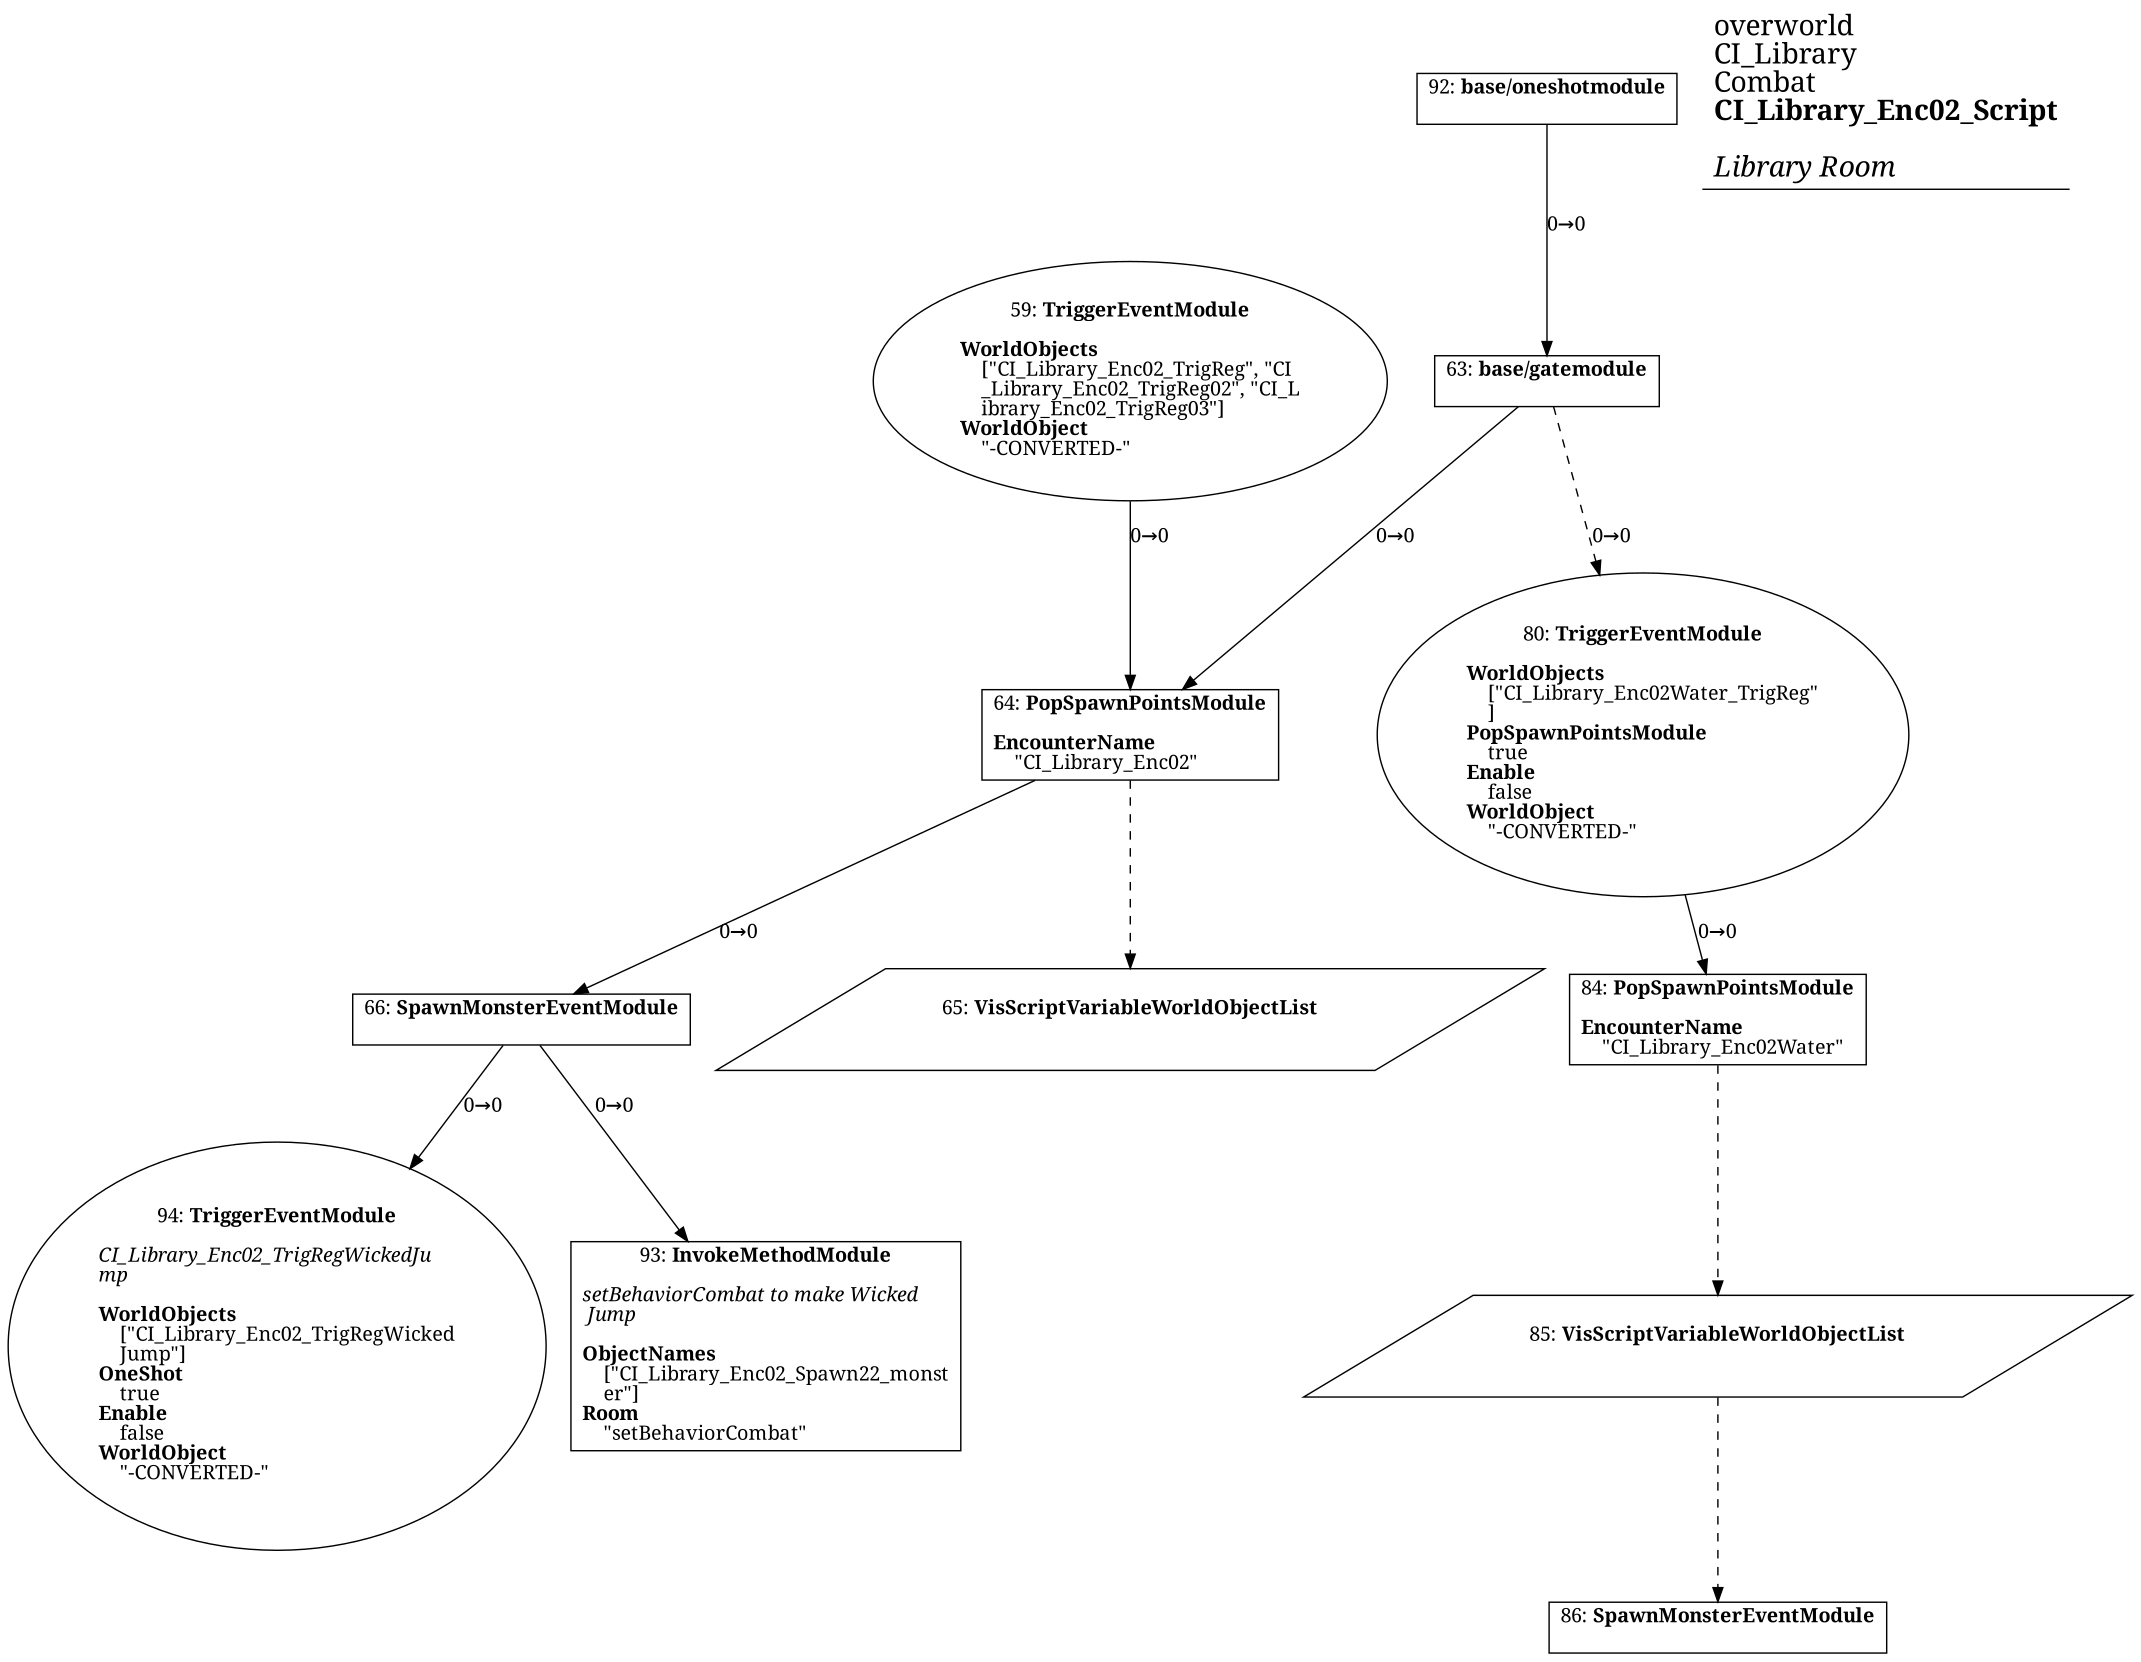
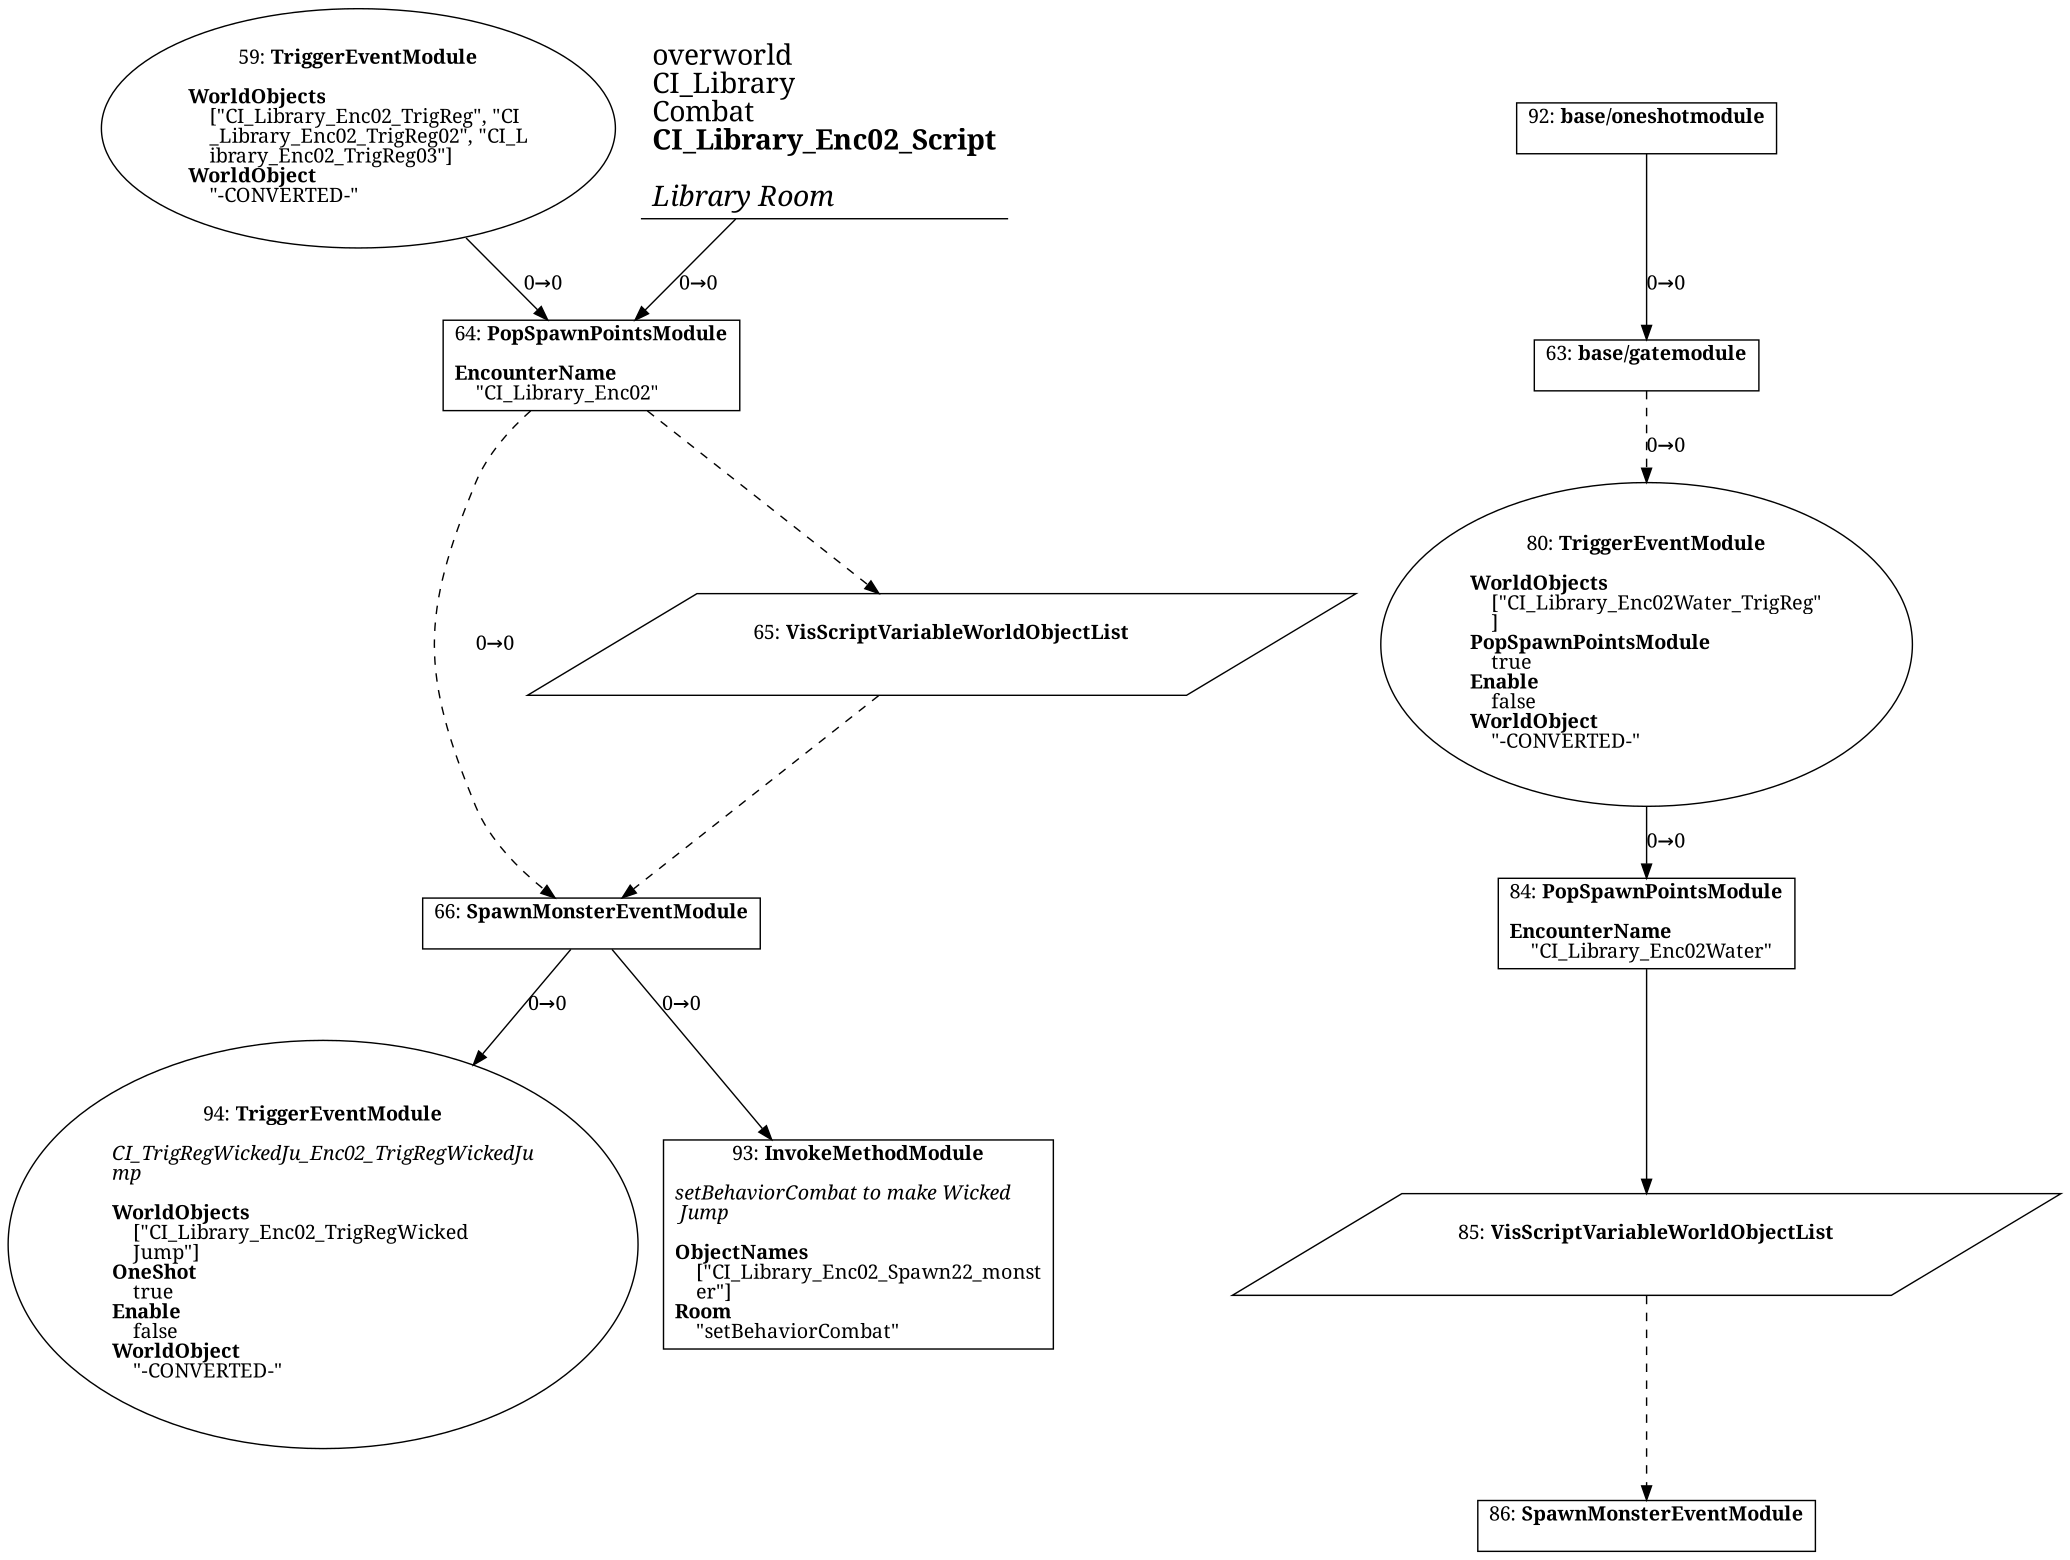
(1356, 544) -> (690, 265)
none -> (756, 792)
(811, 884) -> (435, 653)
(1718, 1173) -> (1647, 1074)
(265, 1256) -> (323, 1154)
